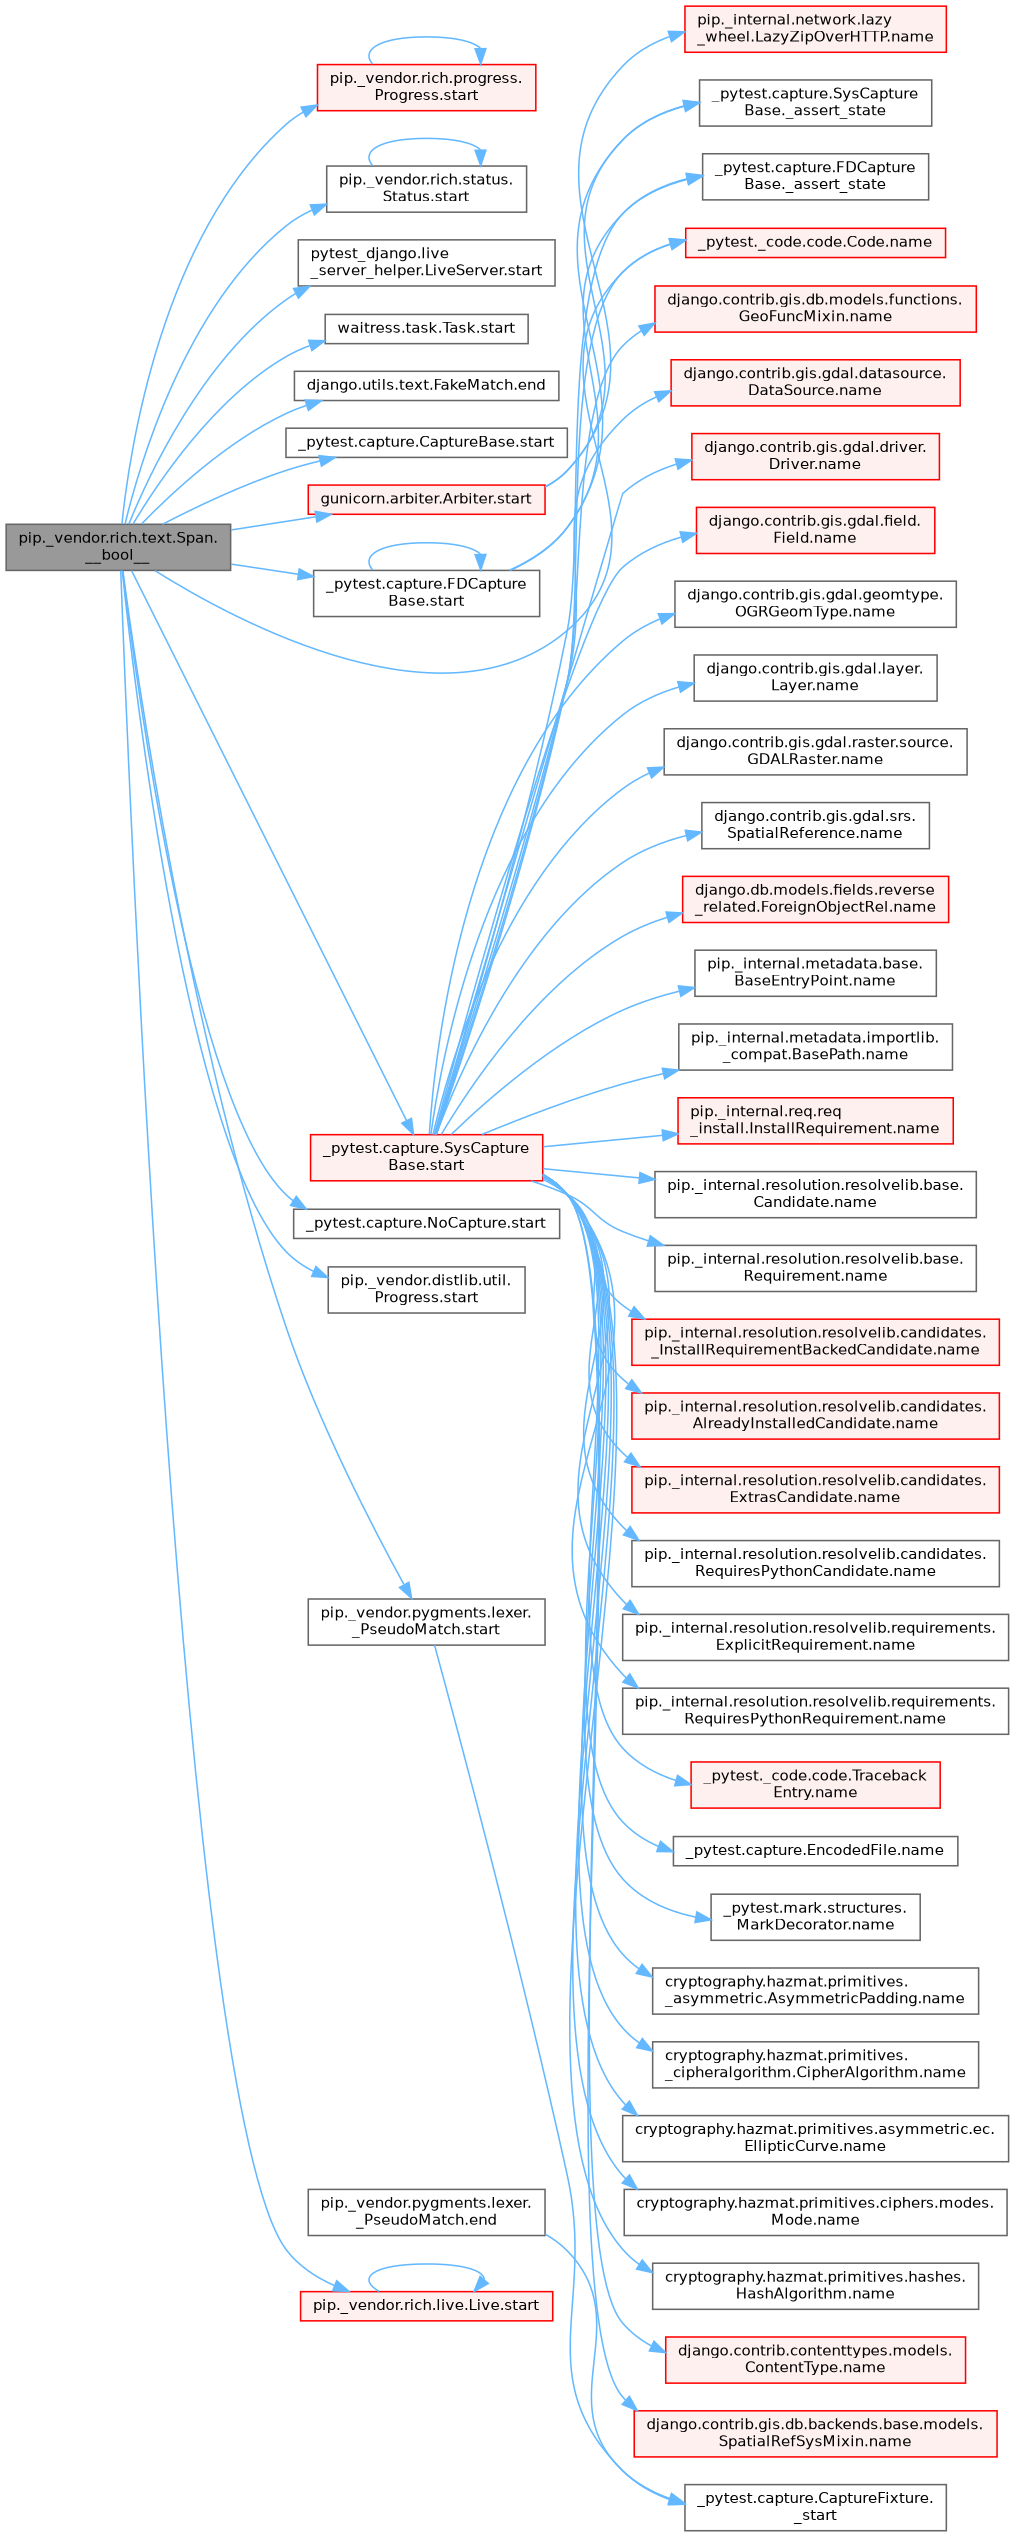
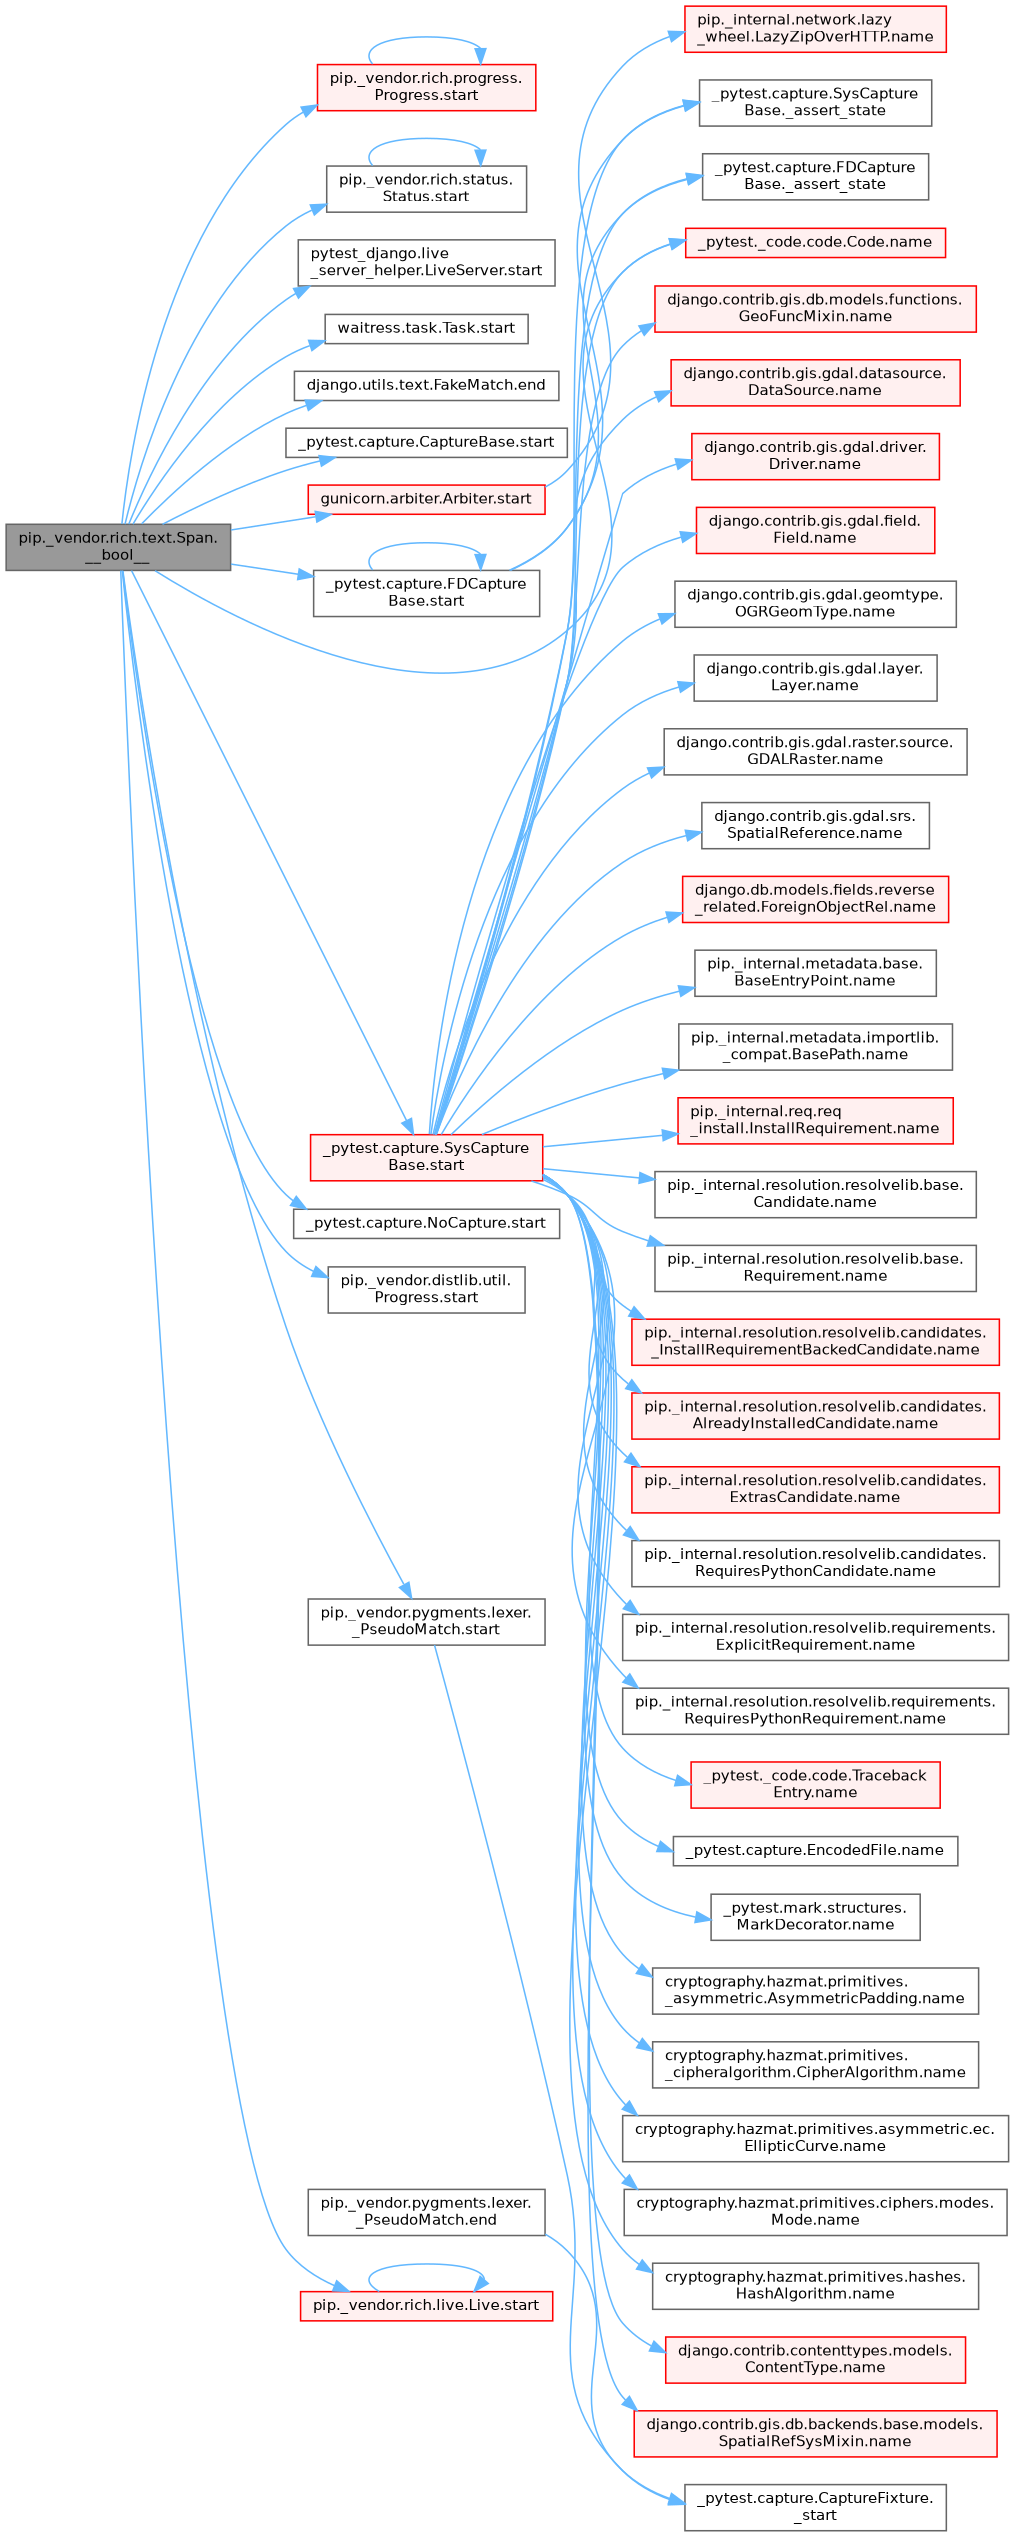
(591, 284) -> (570, 606)
